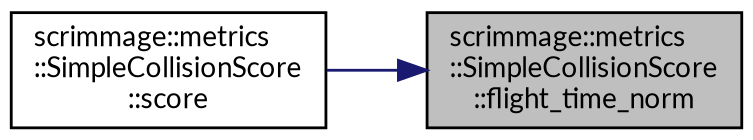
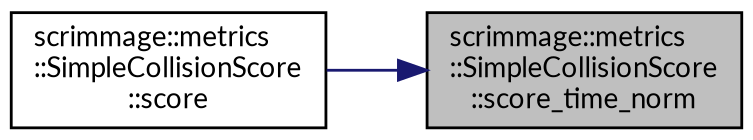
(584, 70) -> (584, 70)
